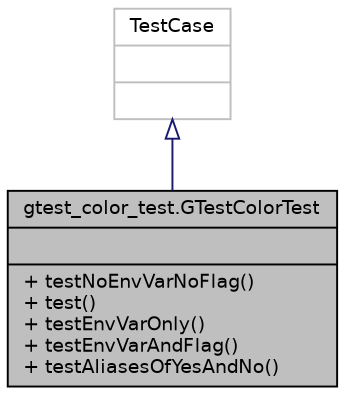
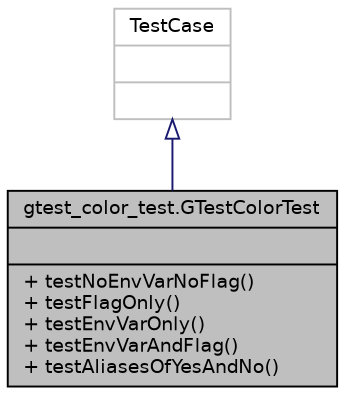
(60, 303) -> (103, 303)
